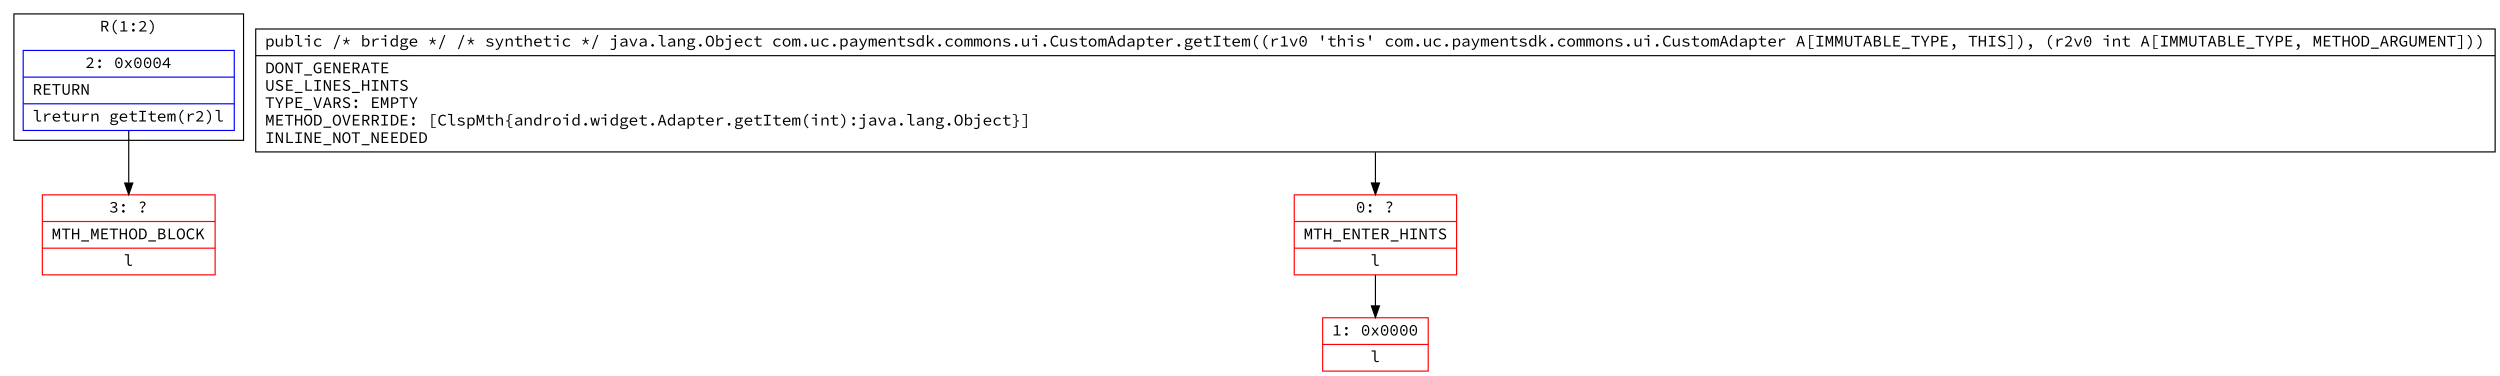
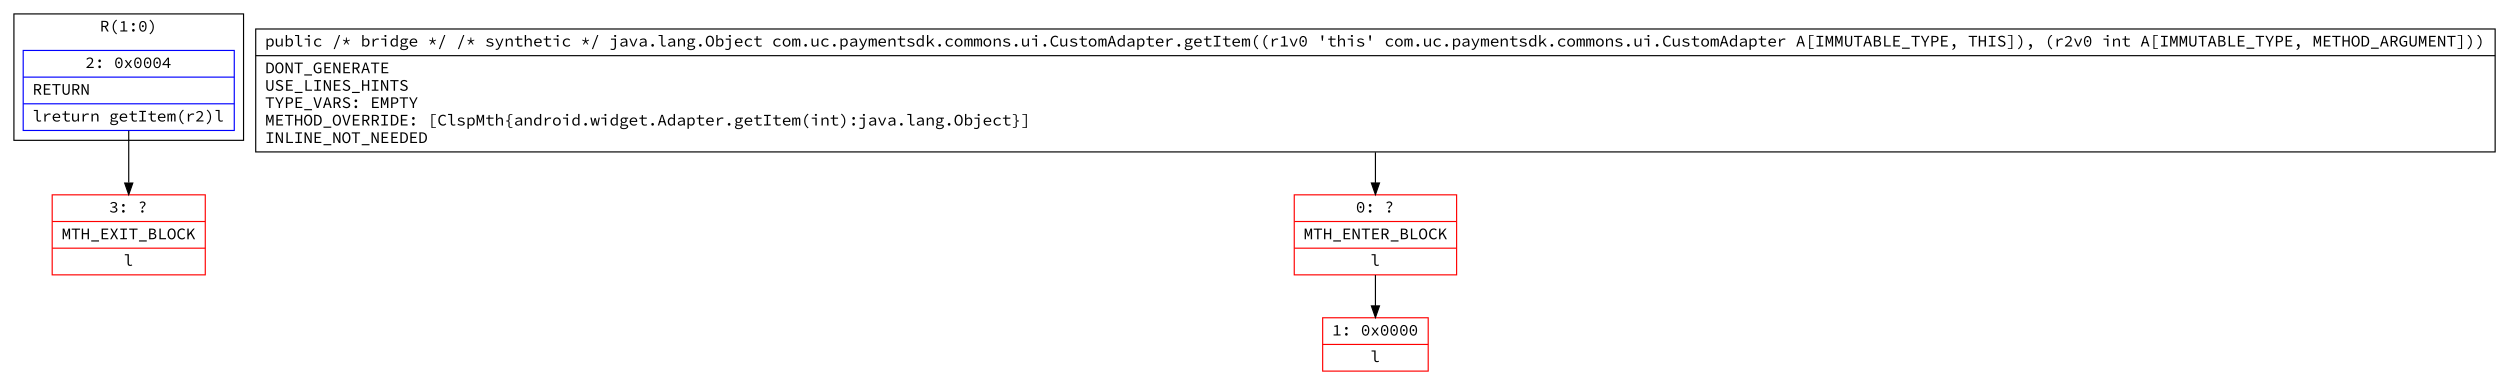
(129, 27) -> (129, 27)
(129, 234) -> (129, 234)
(1375, 234) -> (1375, 234)
